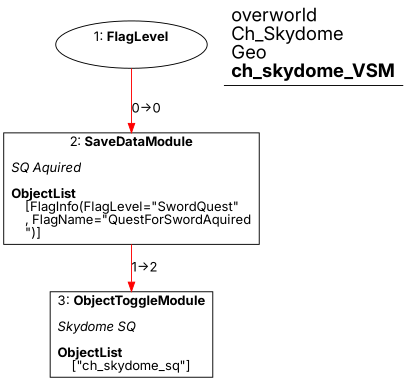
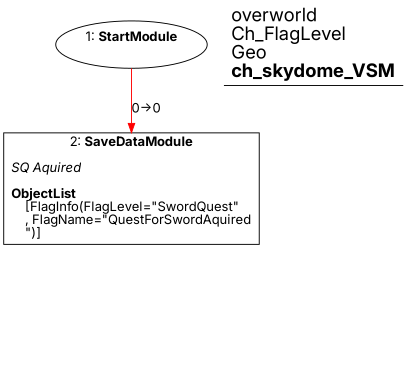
(288, 34) -> (289, 34)
(138, 37) -> (138, 37)
(131, 334) -> none
